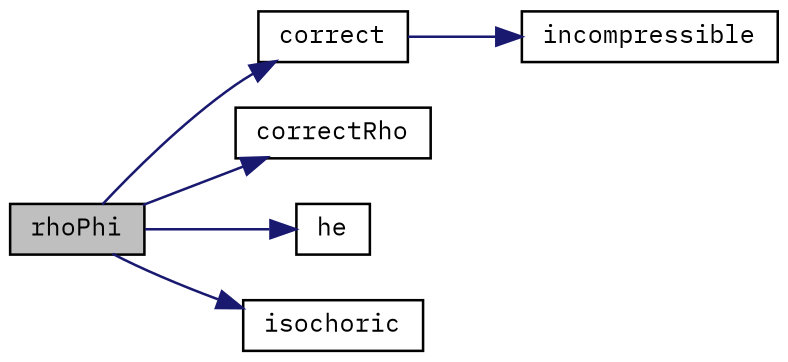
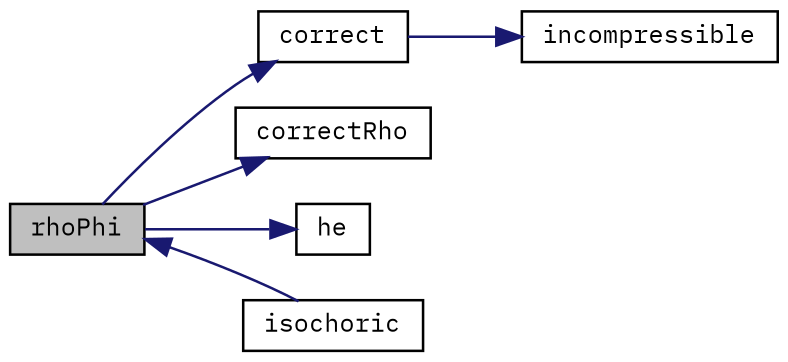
(165, 278) -> (235, 272)
